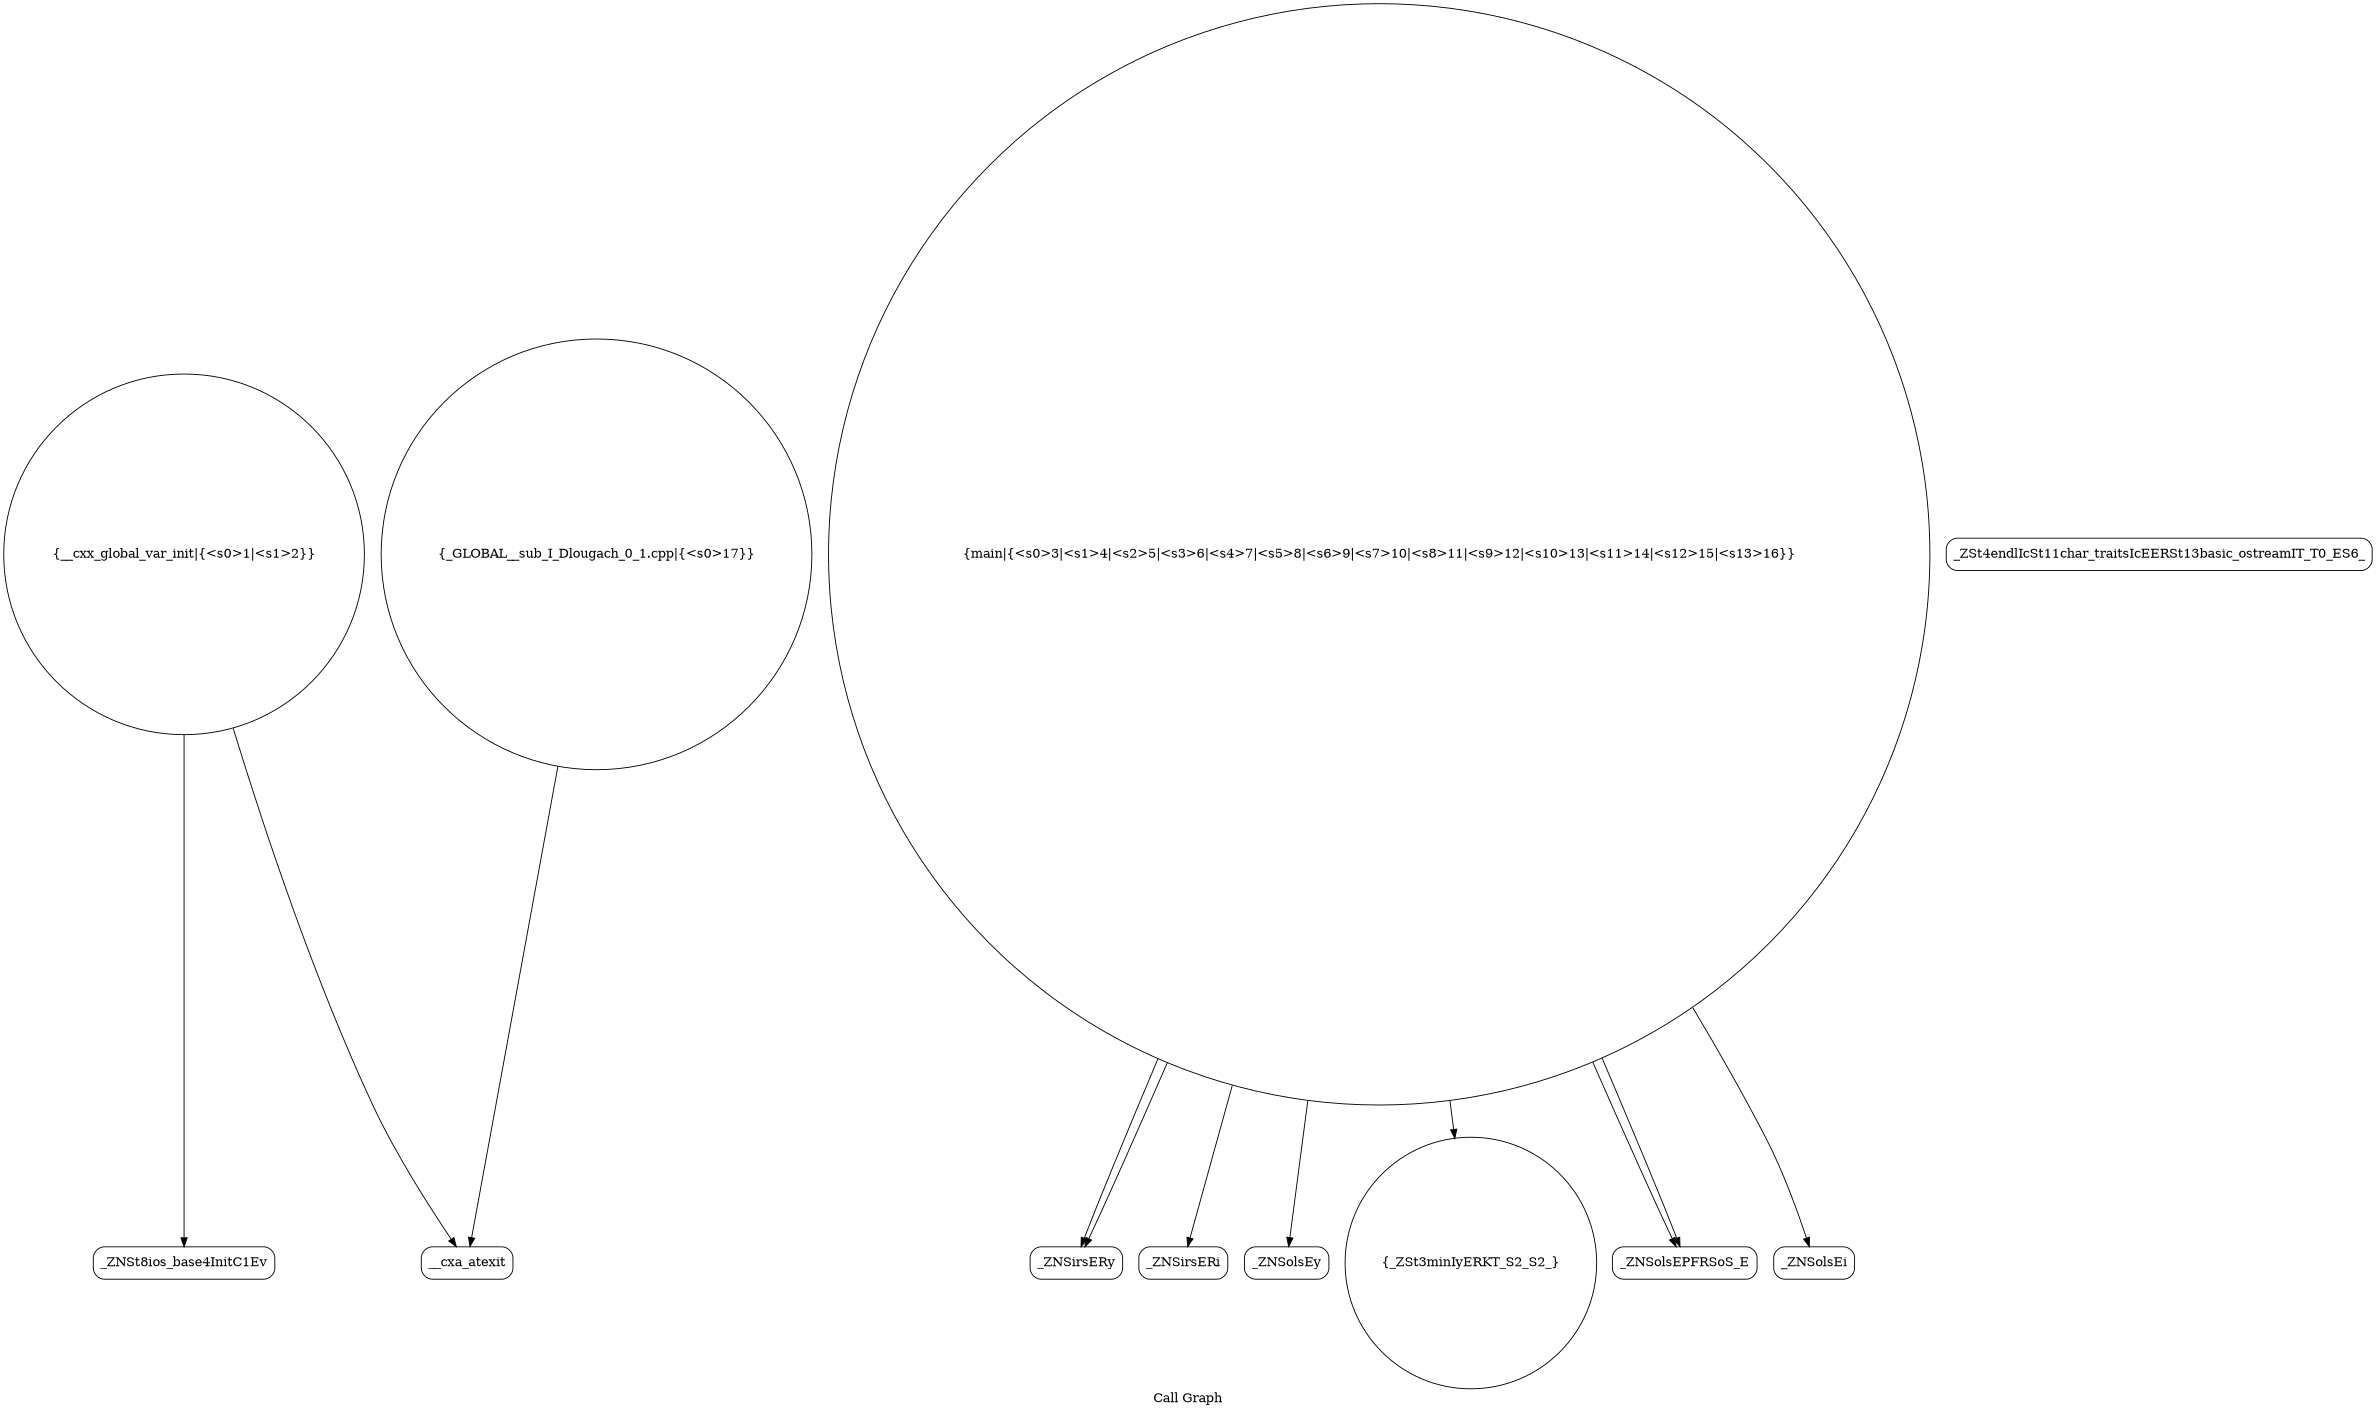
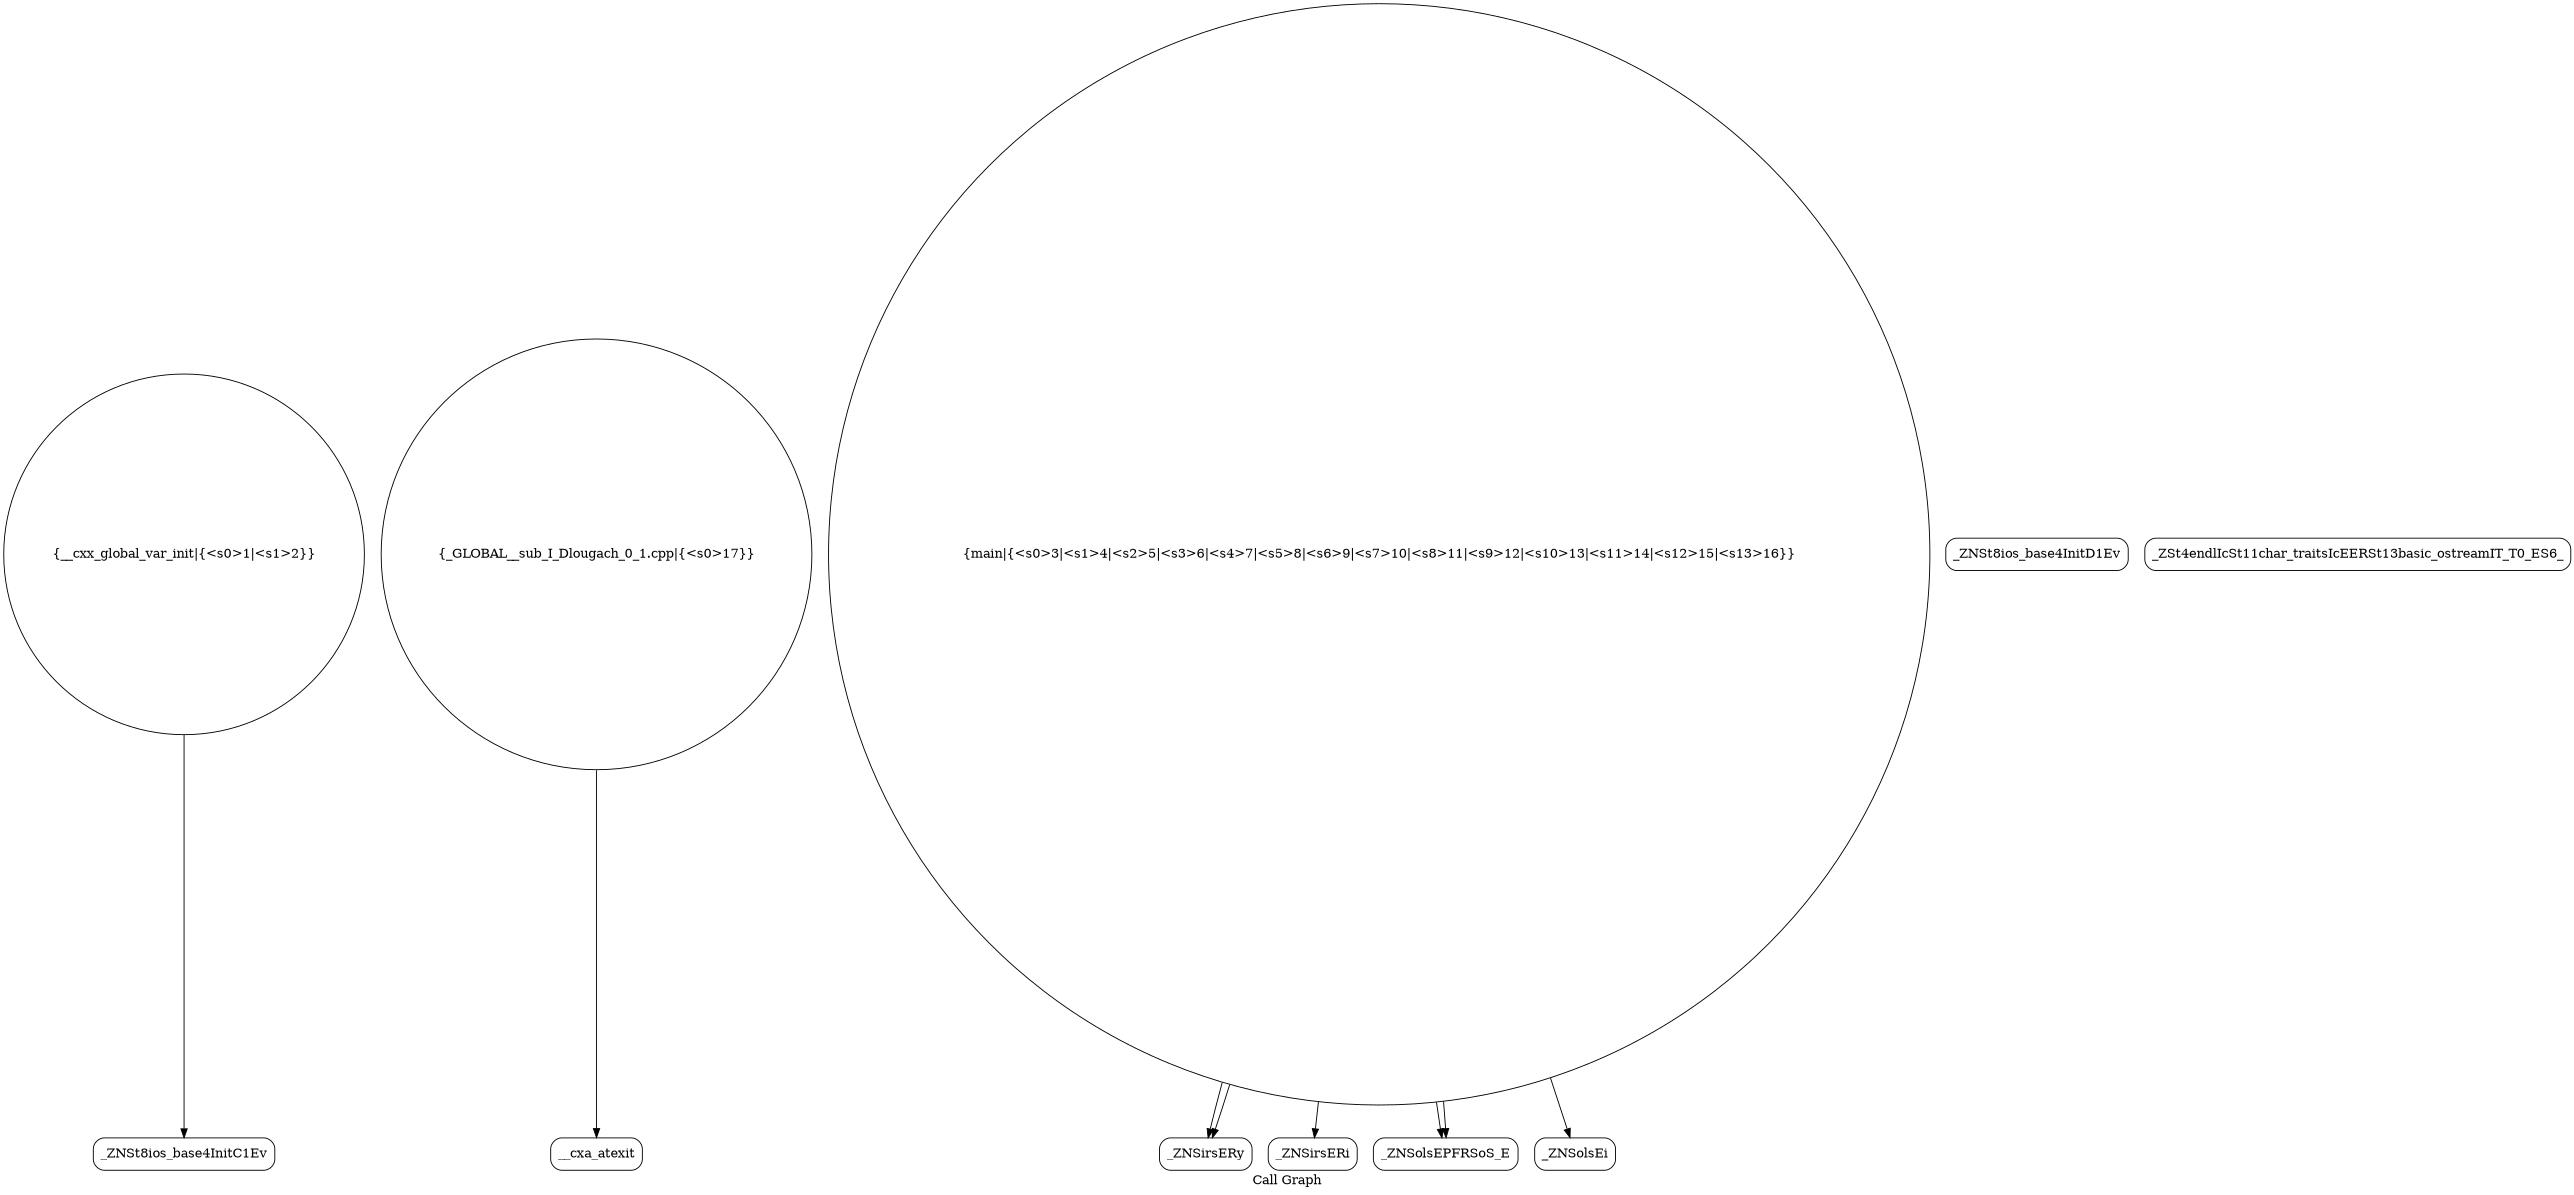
none -> (2037, 554)
(324, 992) -> none
(1287, 1263) -> none
(1471, 1263) -> none
